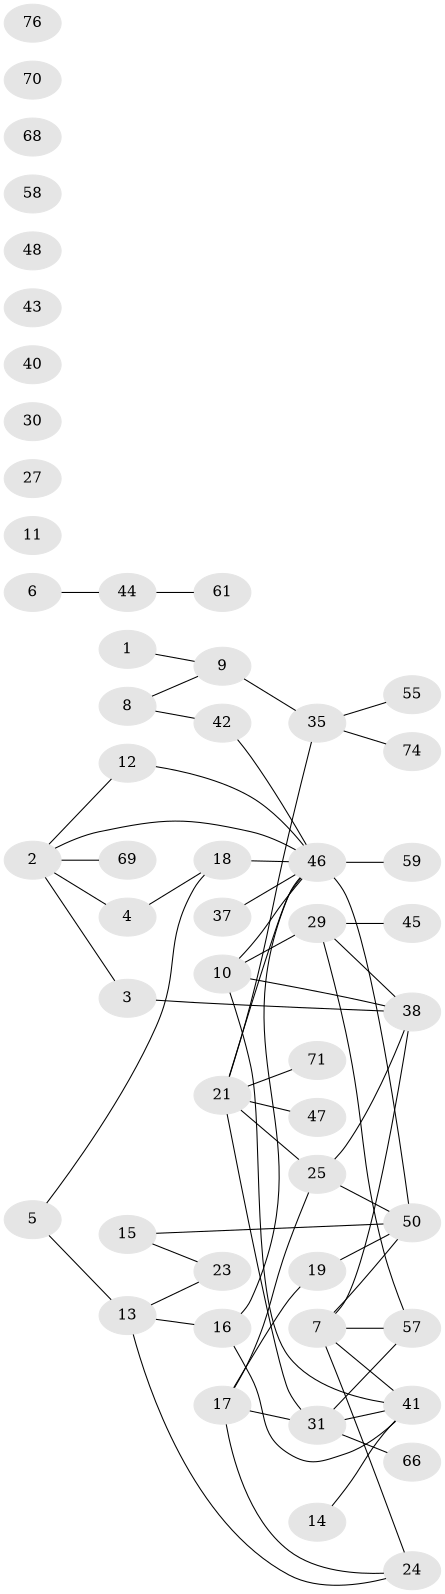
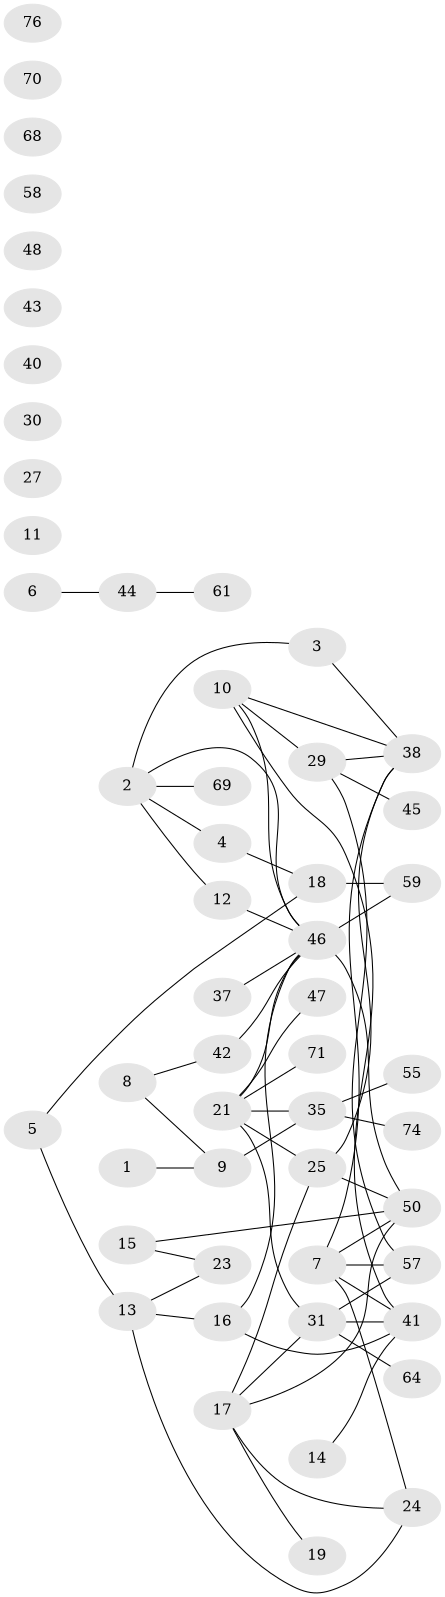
(270, 861) -> (371, 883)
(356, 1252) -> (333, 1363)
(412, 1462) -> (412, 1379)
